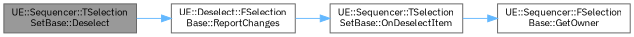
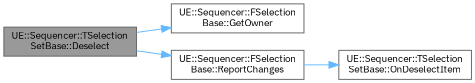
(233, 18) -> (238, 65)
(475, 18) -> (149, 31)
